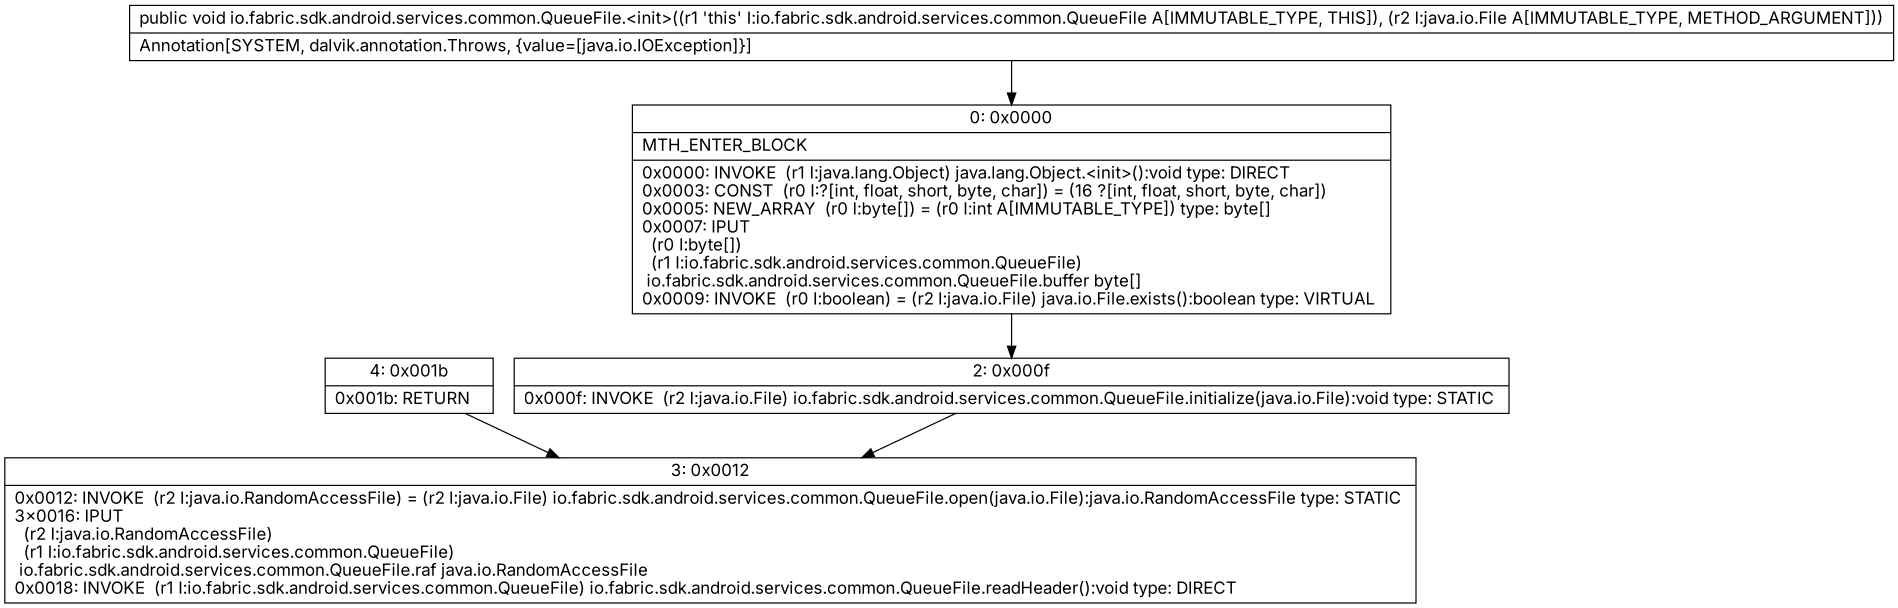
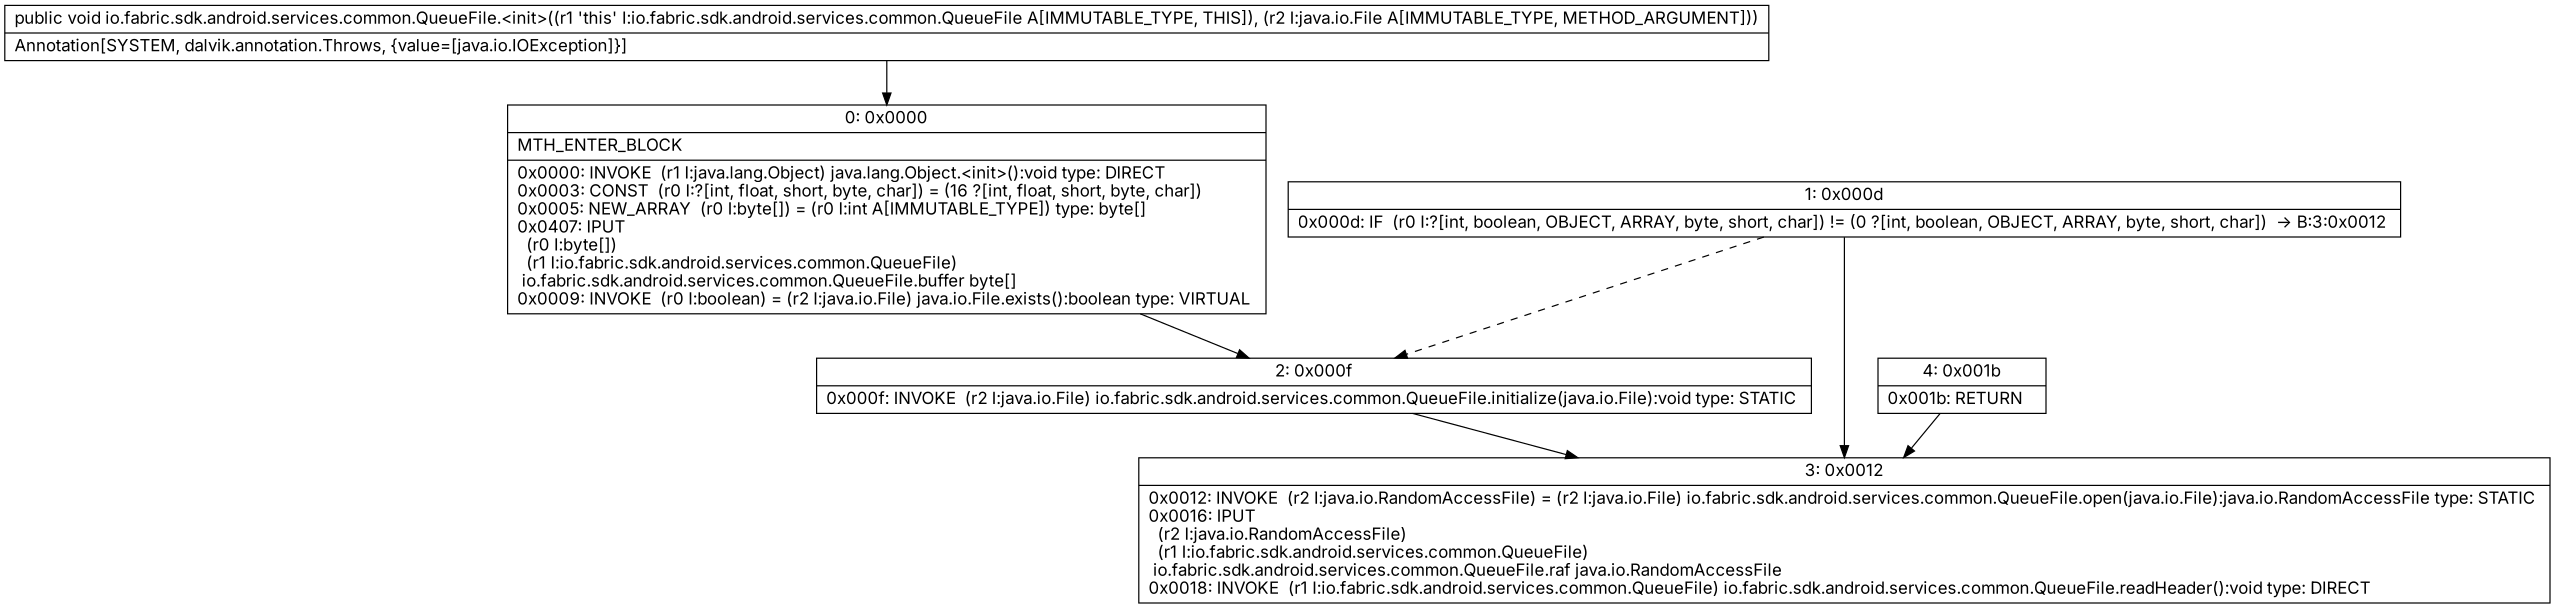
none -> (1844, 209)
(701, 227) -> (576, 227)
(74, 517) -> (1207, 517)
